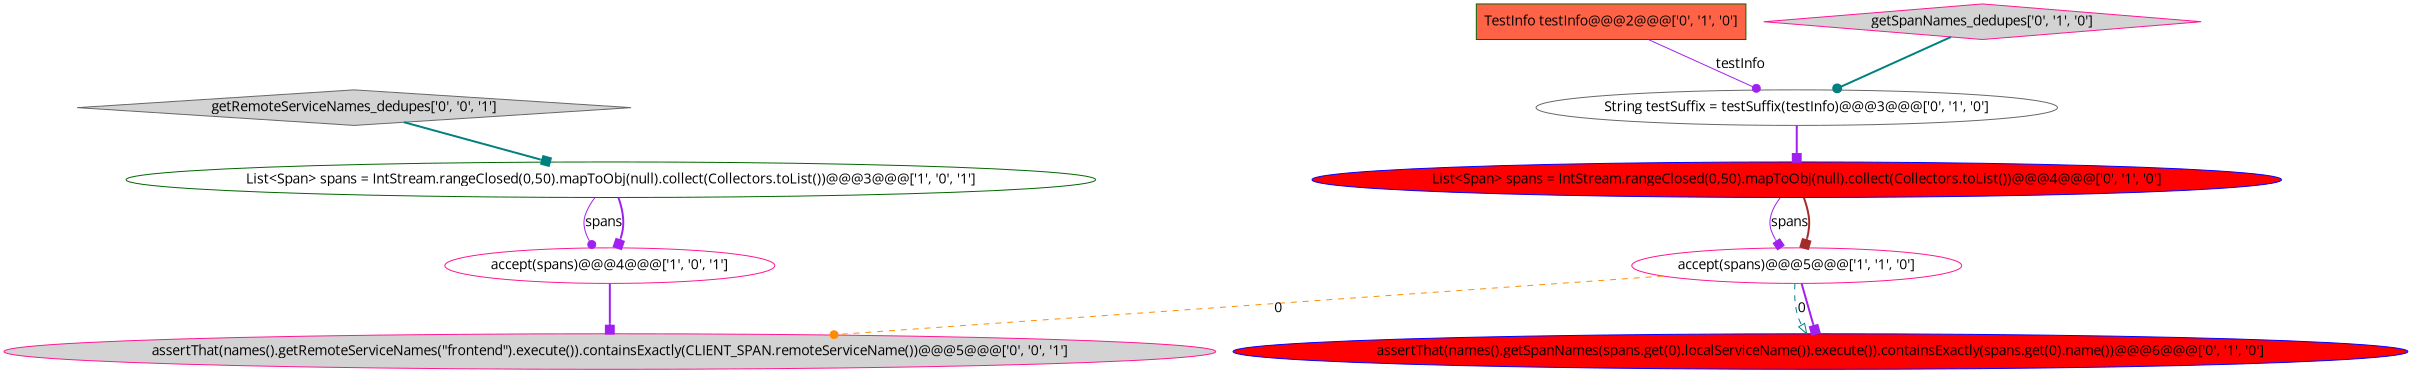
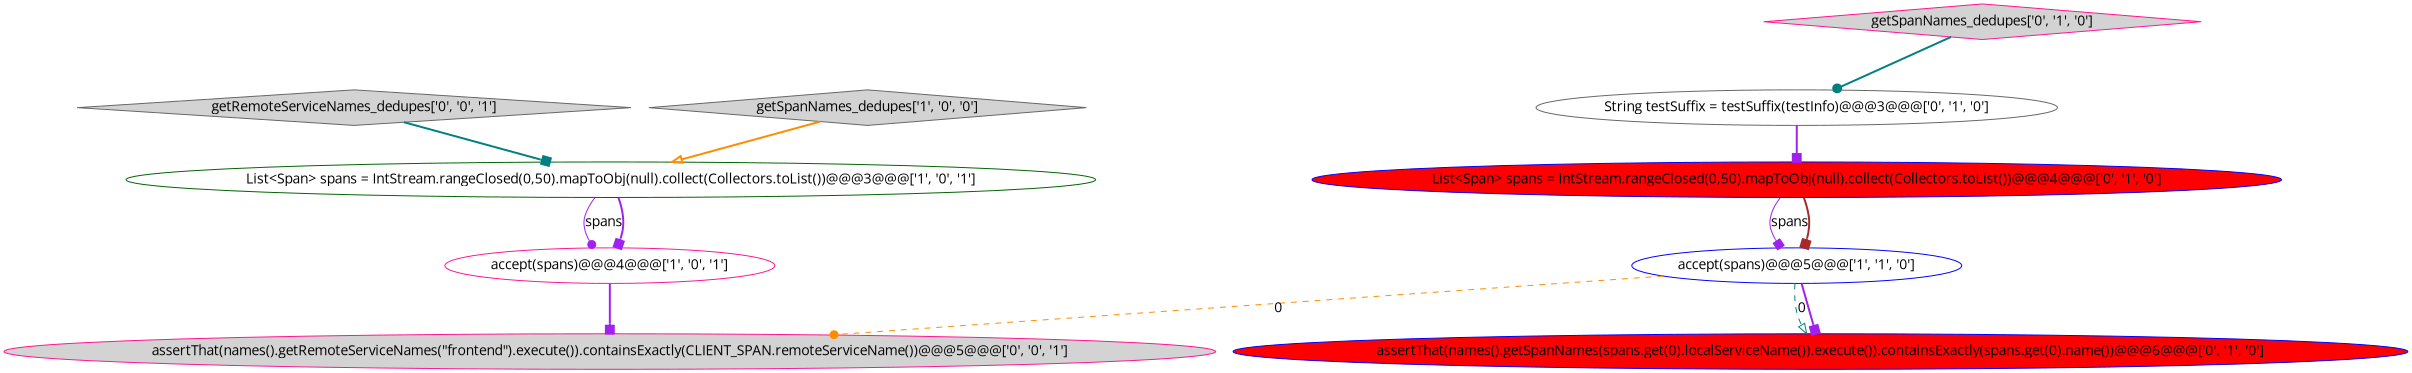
(1611, 22) -> none
none -> (868, 108)
(1797, 266) -> (1797, 266)
